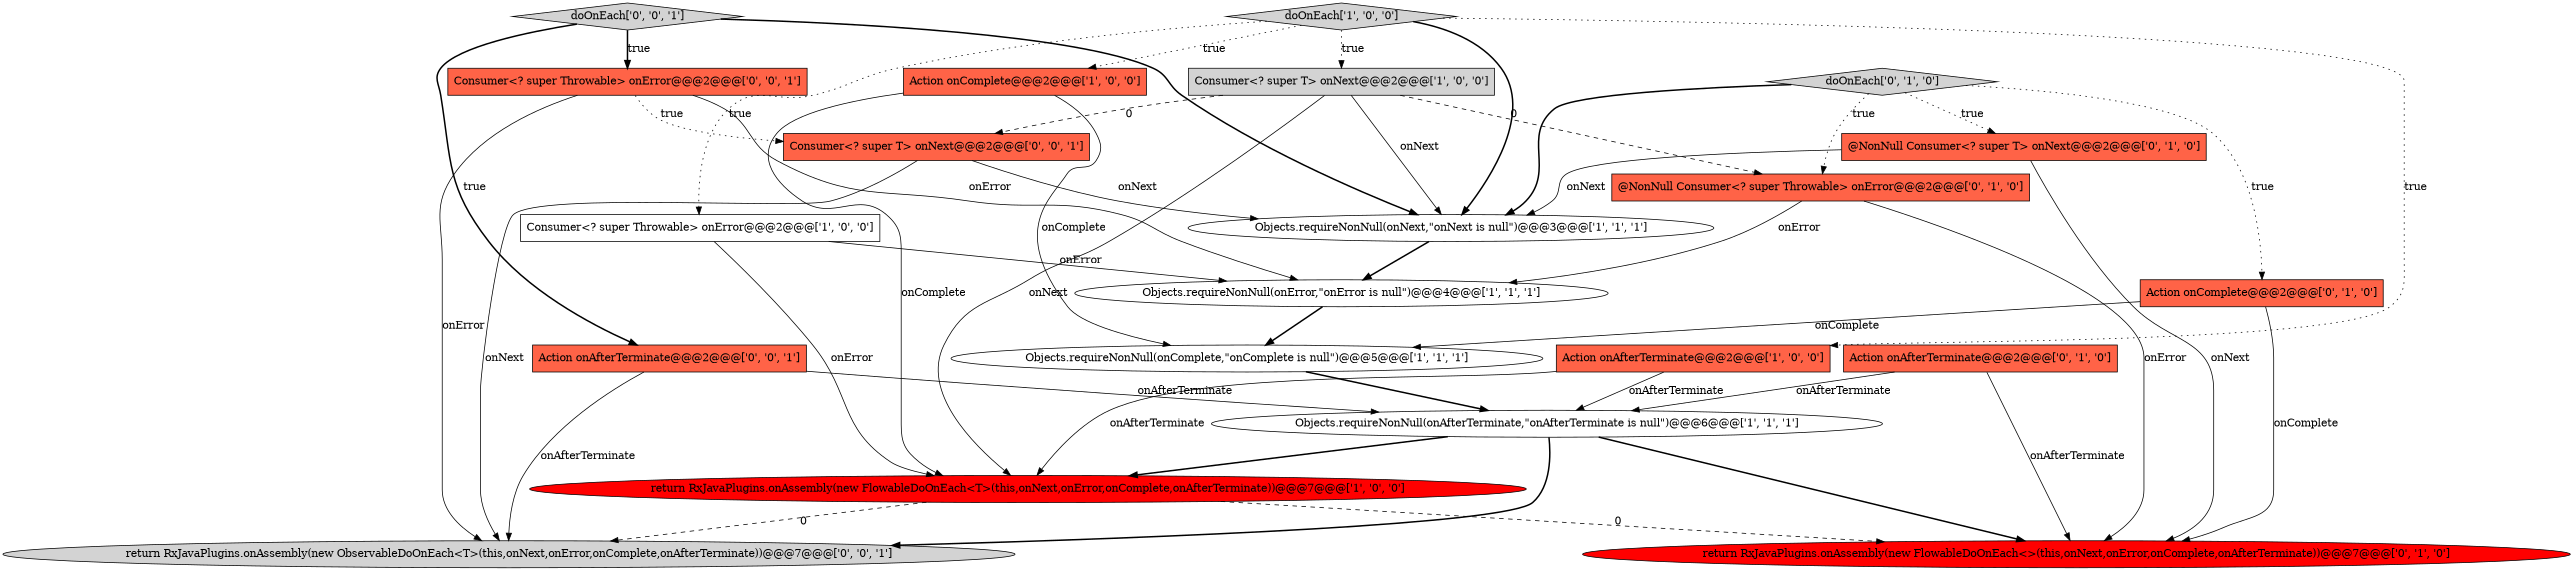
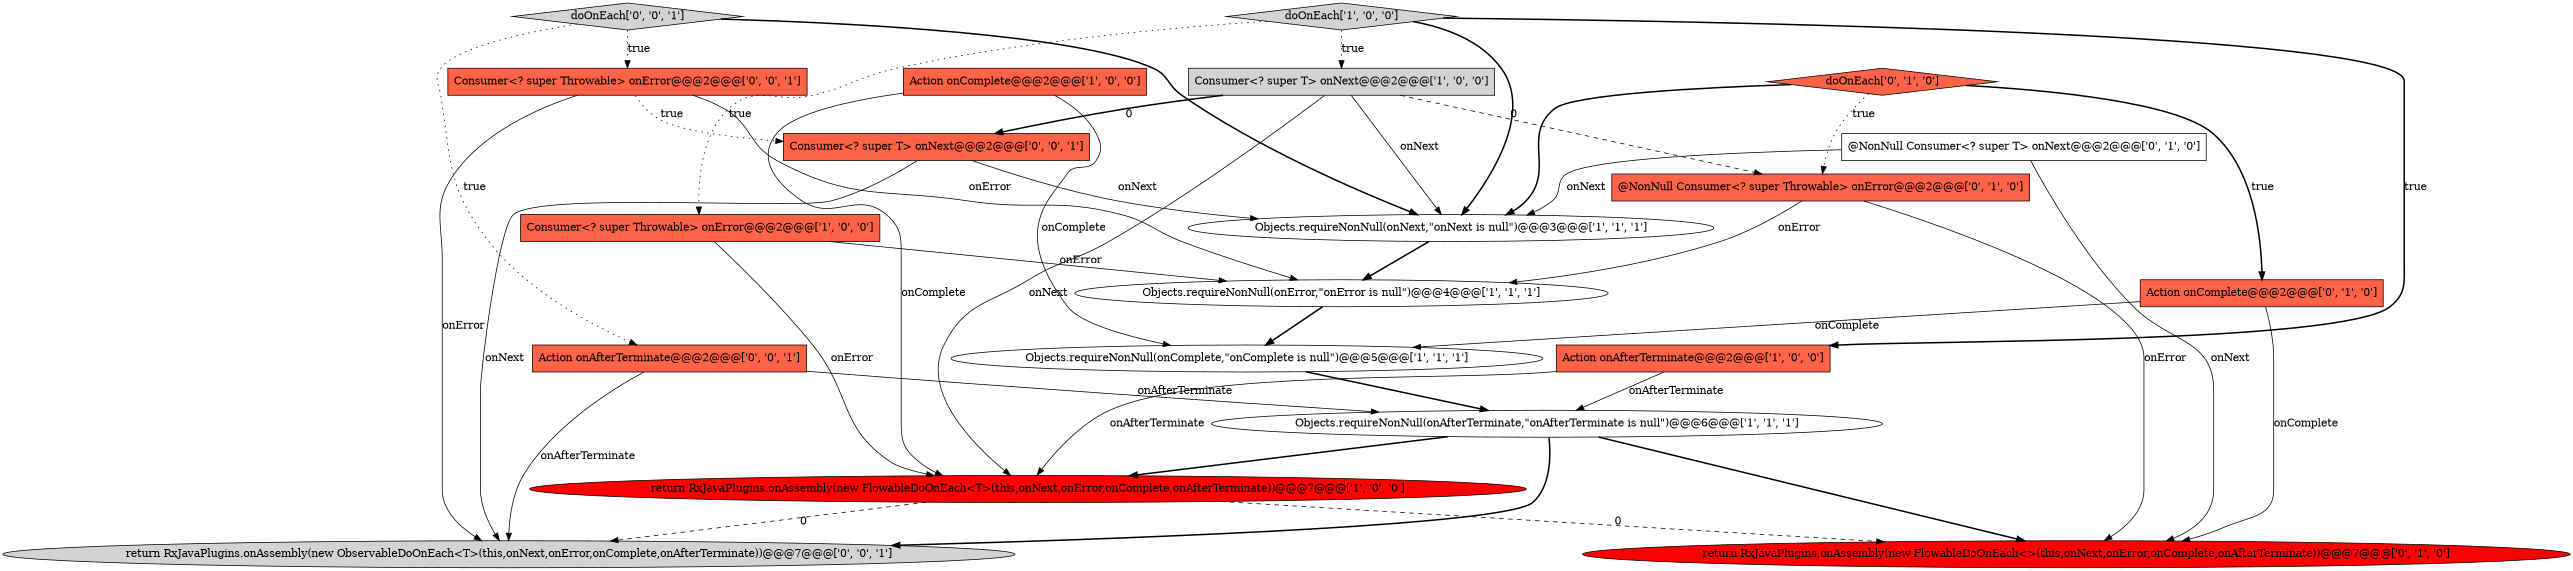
(627, 45) -> (627, 45)
(1199, 46) -> none
(2318, 56) -> (2318, 56)
(1882, 82) -> (1882, 82)
(1112, 111) -> (1112, 111)
(1947, 111) -> none
(2166, 112) -> (2166, 112)
(2024, 147) -> (2024, 147)
(450, 161) -> (450, 161)
(700, 228) -> (700, 228)
(1980, 358) -> none
